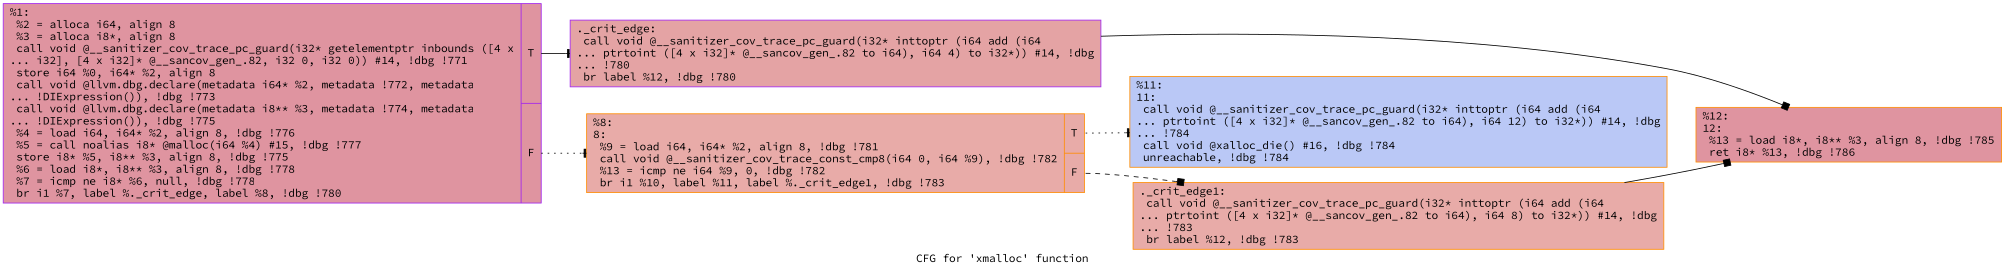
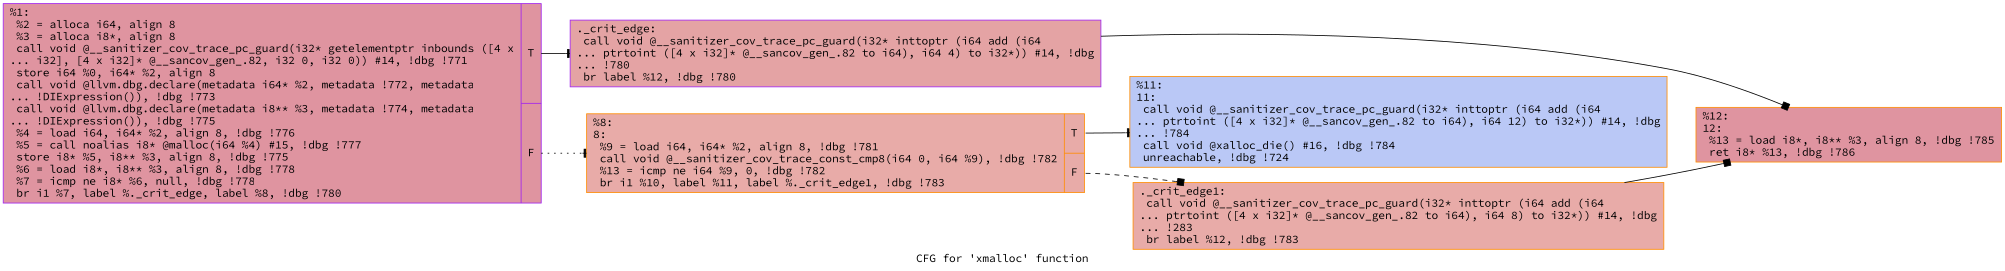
(1106, 133) -> (1106, 133)
(1213, 158) -> (1213, 158)
(1166, 228) -> (1166, 228)
